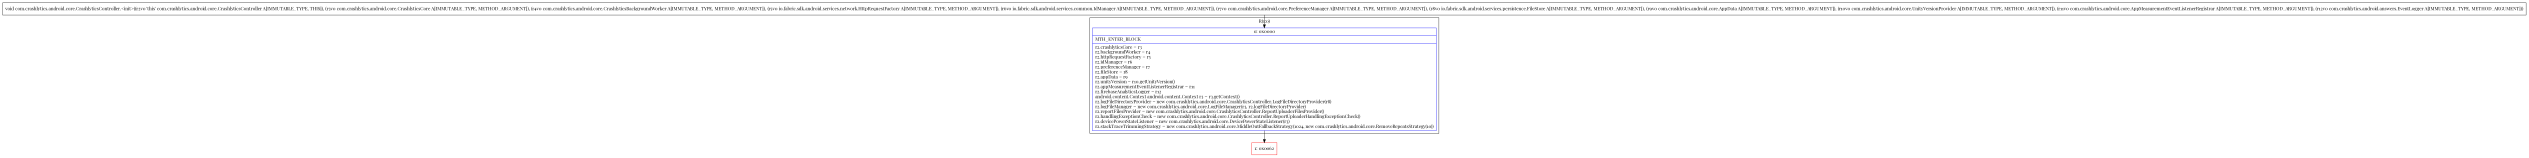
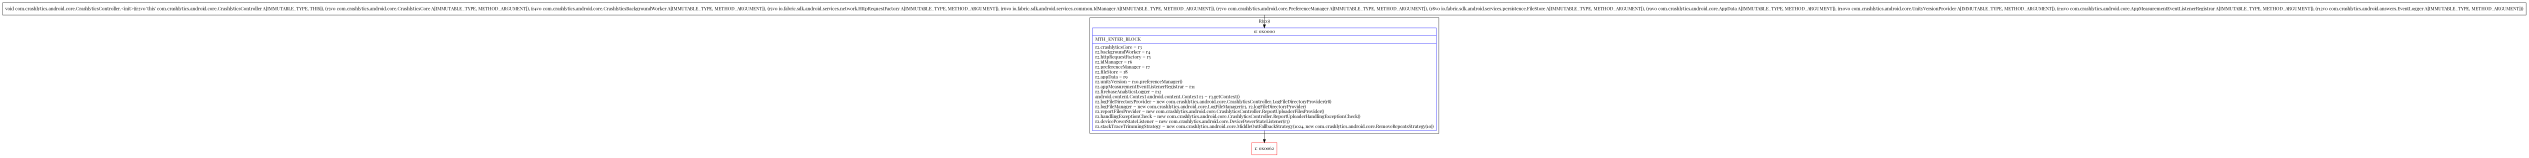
(1135, 82) -> (1139, 82)
